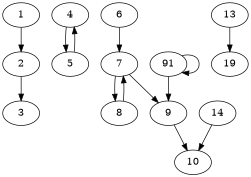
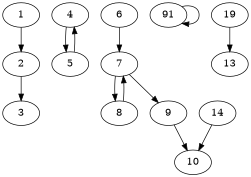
(230, 36) -> (230, 36)
(168, 85) -> none
